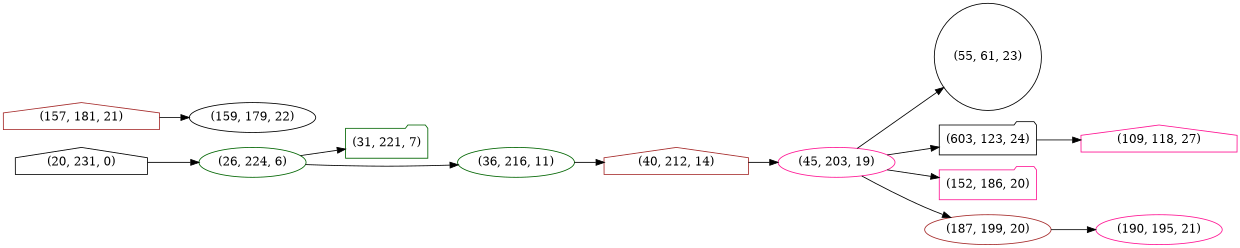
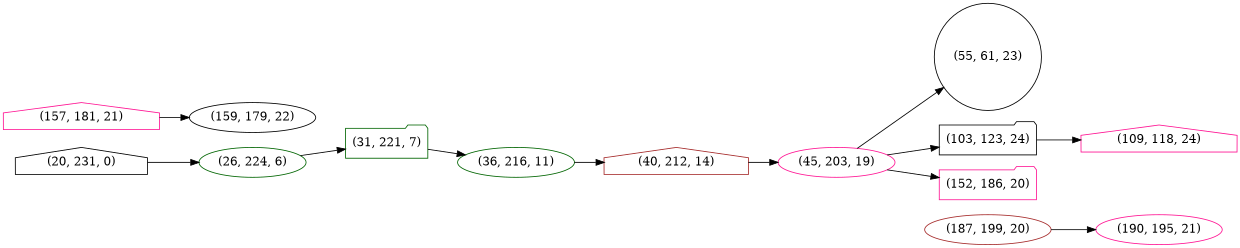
(81, 118) -> (81, 118)
(988, 140) -> (988, 140)
(1159, 140) -> (1159, 140)
(378, 166) -> (443, 152)
(902, 197) -> none
